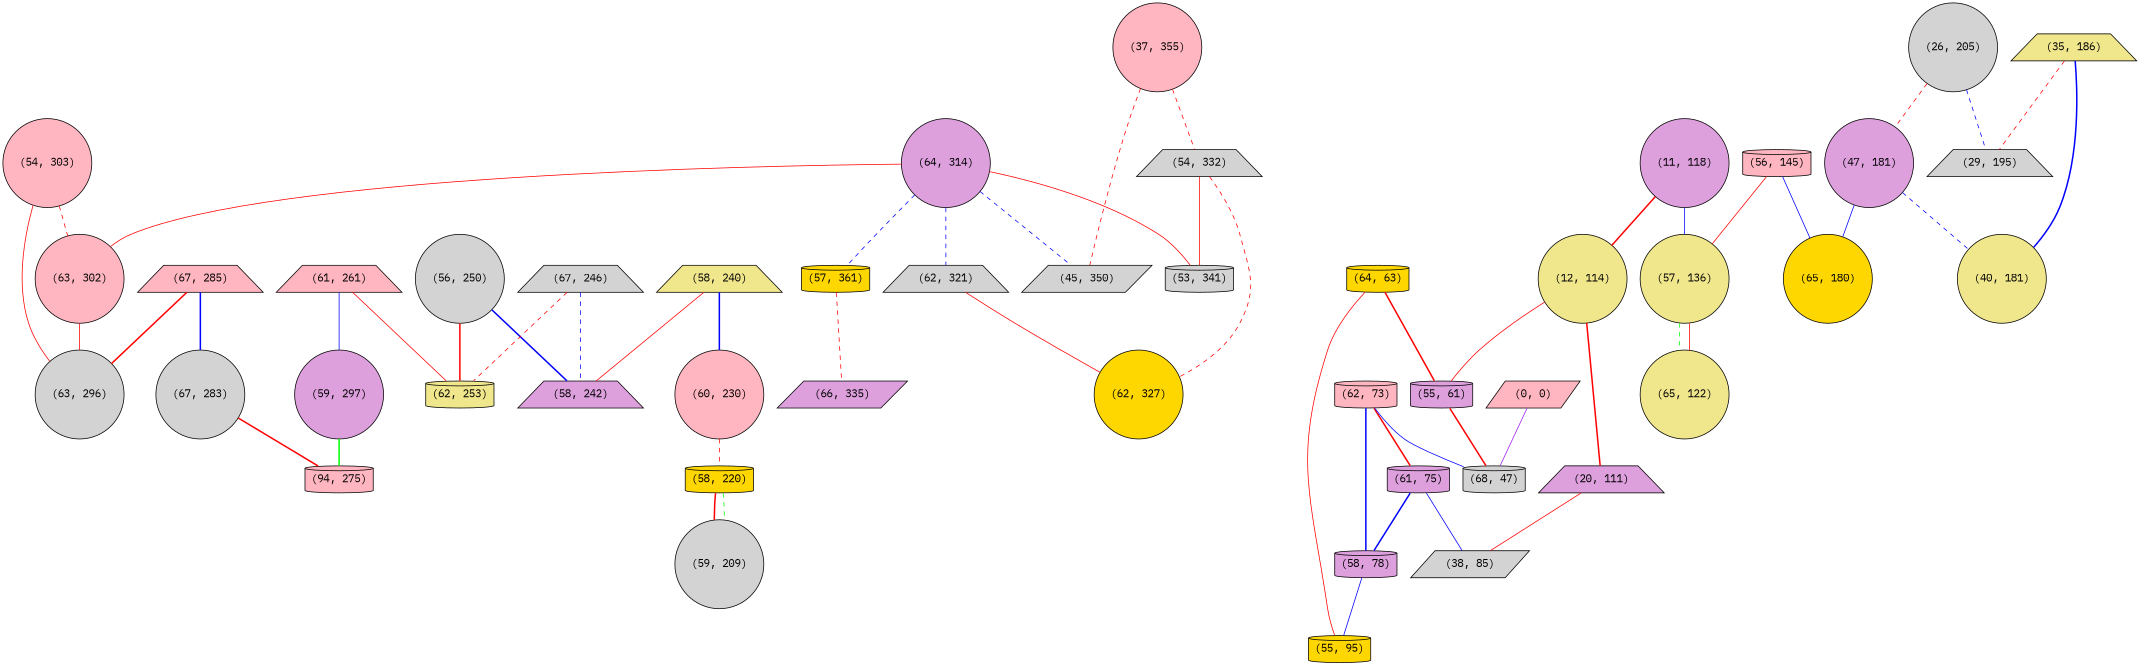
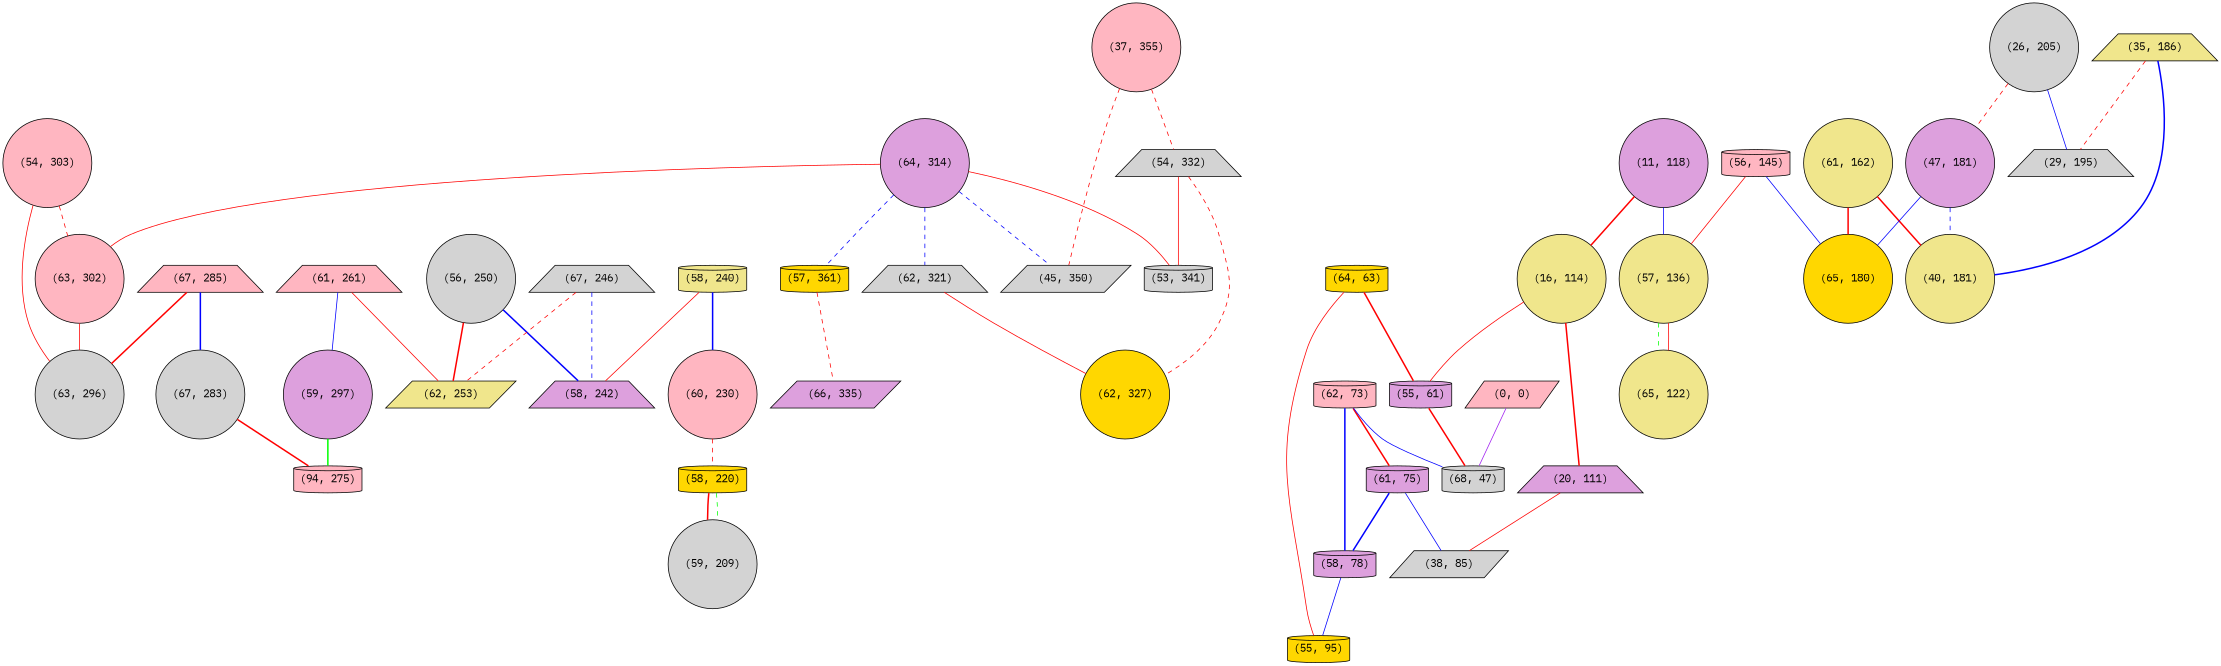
(1976, 120) -> (2057, 120)
none -> (1848, 163)
(719, 279) -> (713, 279)
(1583, 279) -> (1562, 279)
(460, 395) -> (451, 395)
